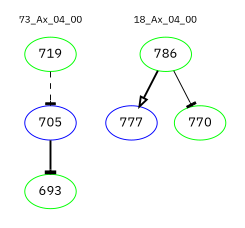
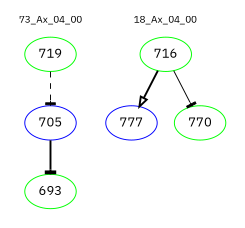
(166, 54) -> (166, 54)
